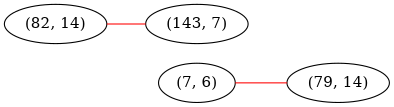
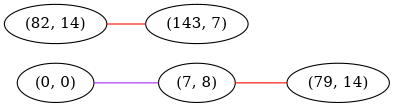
none -> (56, 83)
(197, 83) -> (197, 83)
